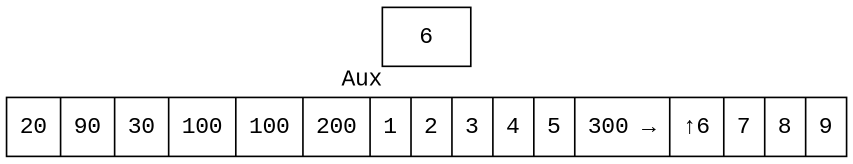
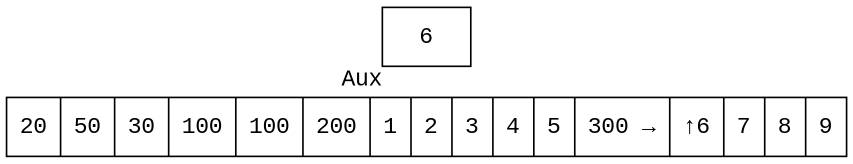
(88, 126) -> (88, 126)
